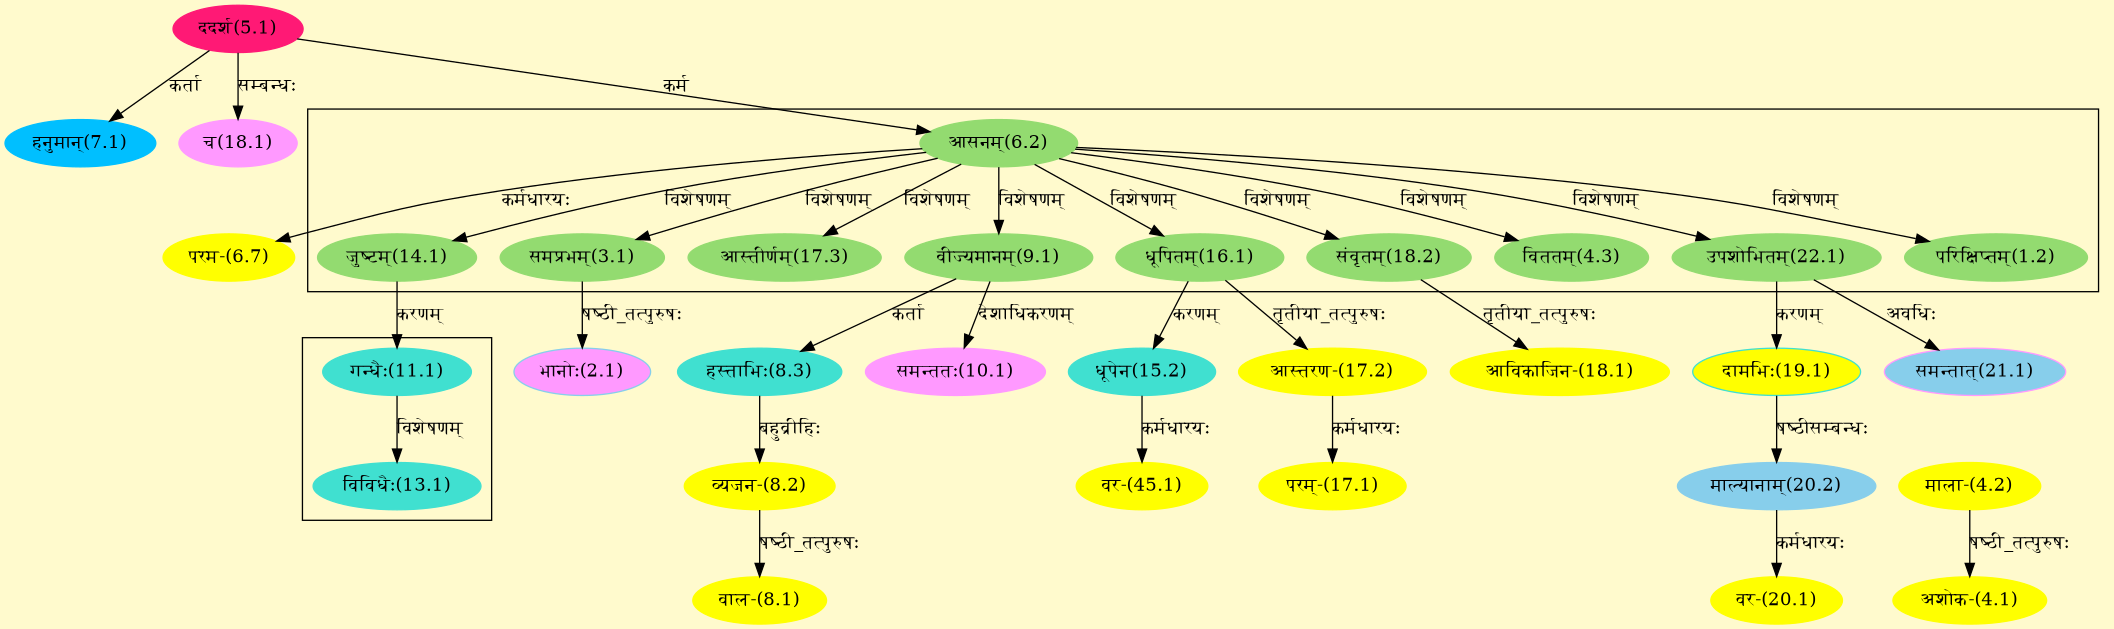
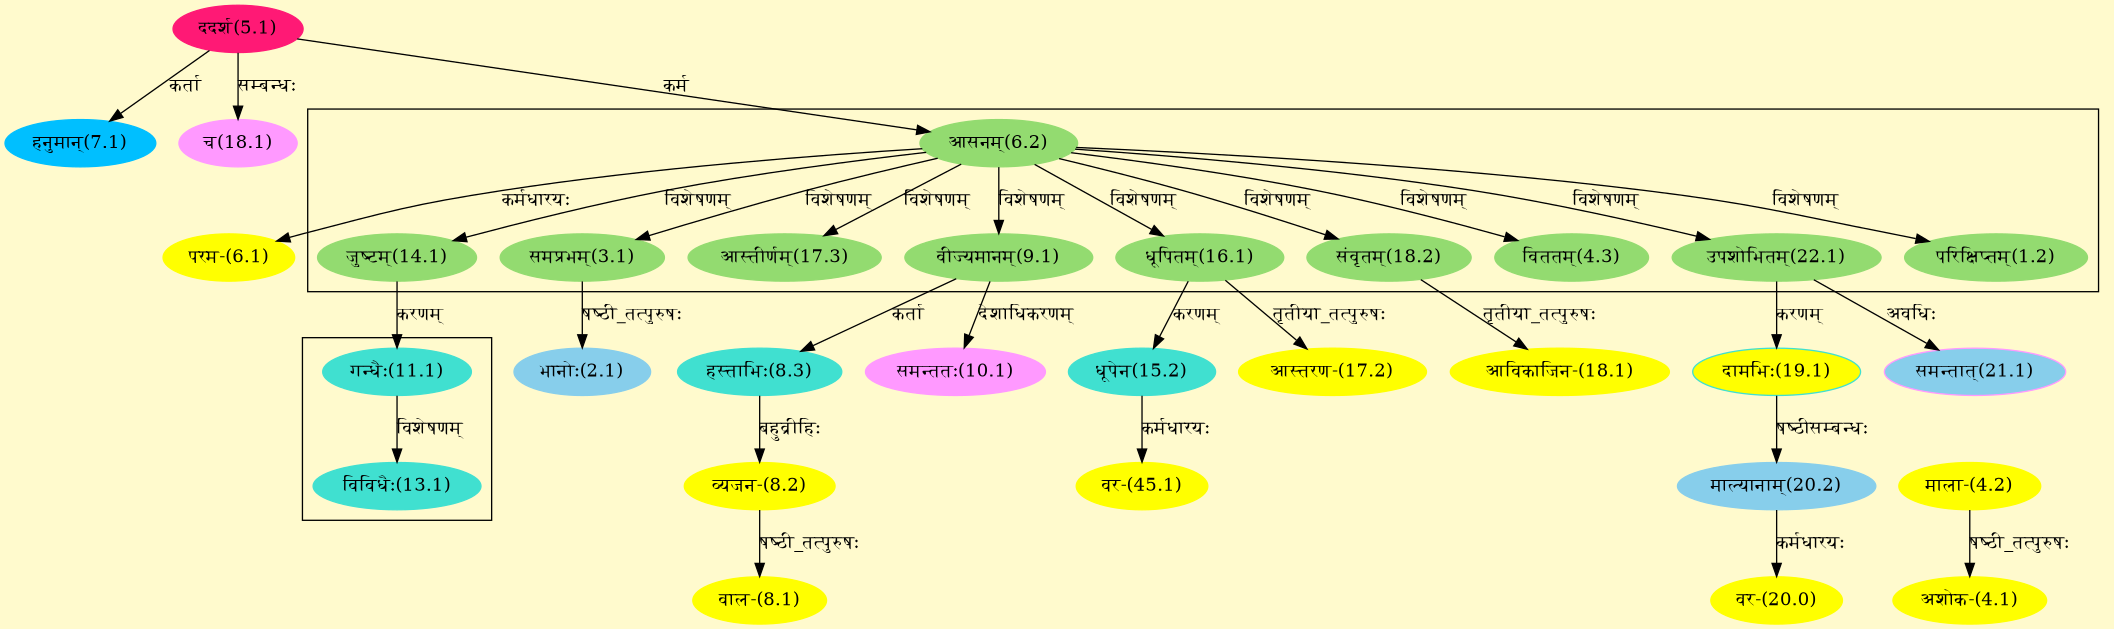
(229, 258) -> (229, 258)
(582, 372) -> (582, 372)
(1333, 486) -> none
(1777, 600) -> (1777, 600)
